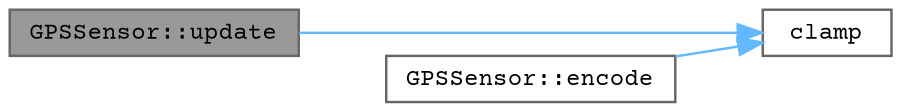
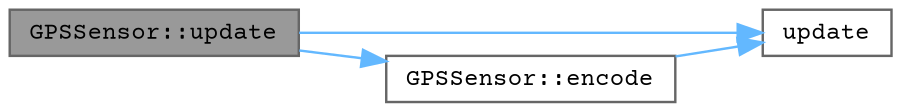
(827, 33) -> (827, 33)
none -> (331, 54)
